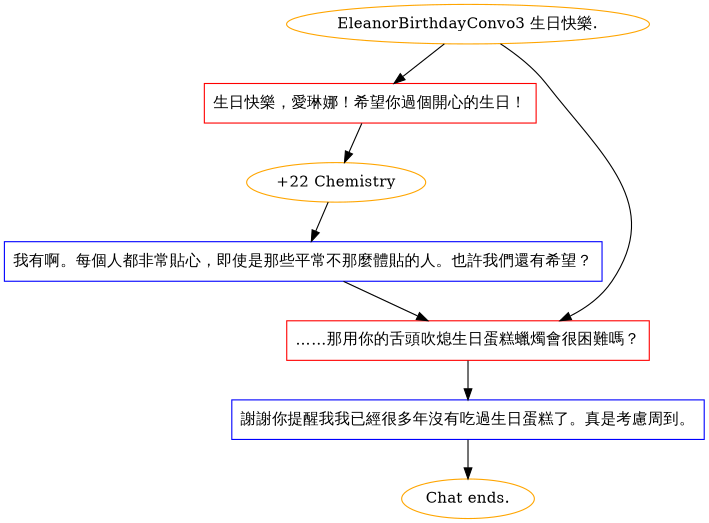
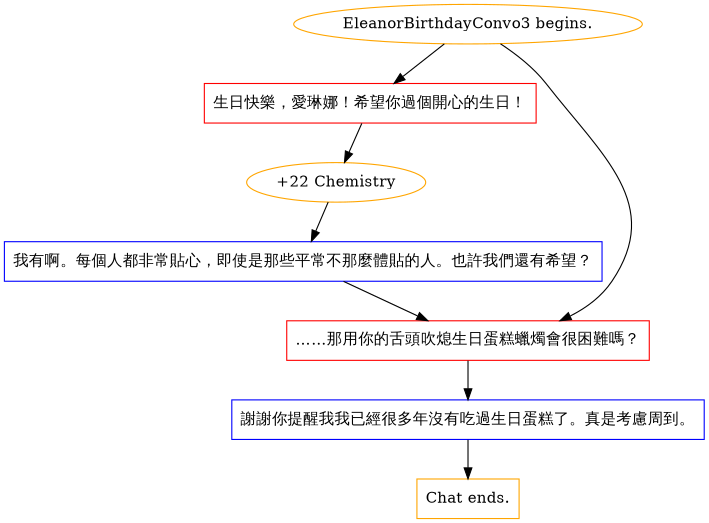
(468, 24) -> (468, 24)
(468, 499) -> (468, 499)
